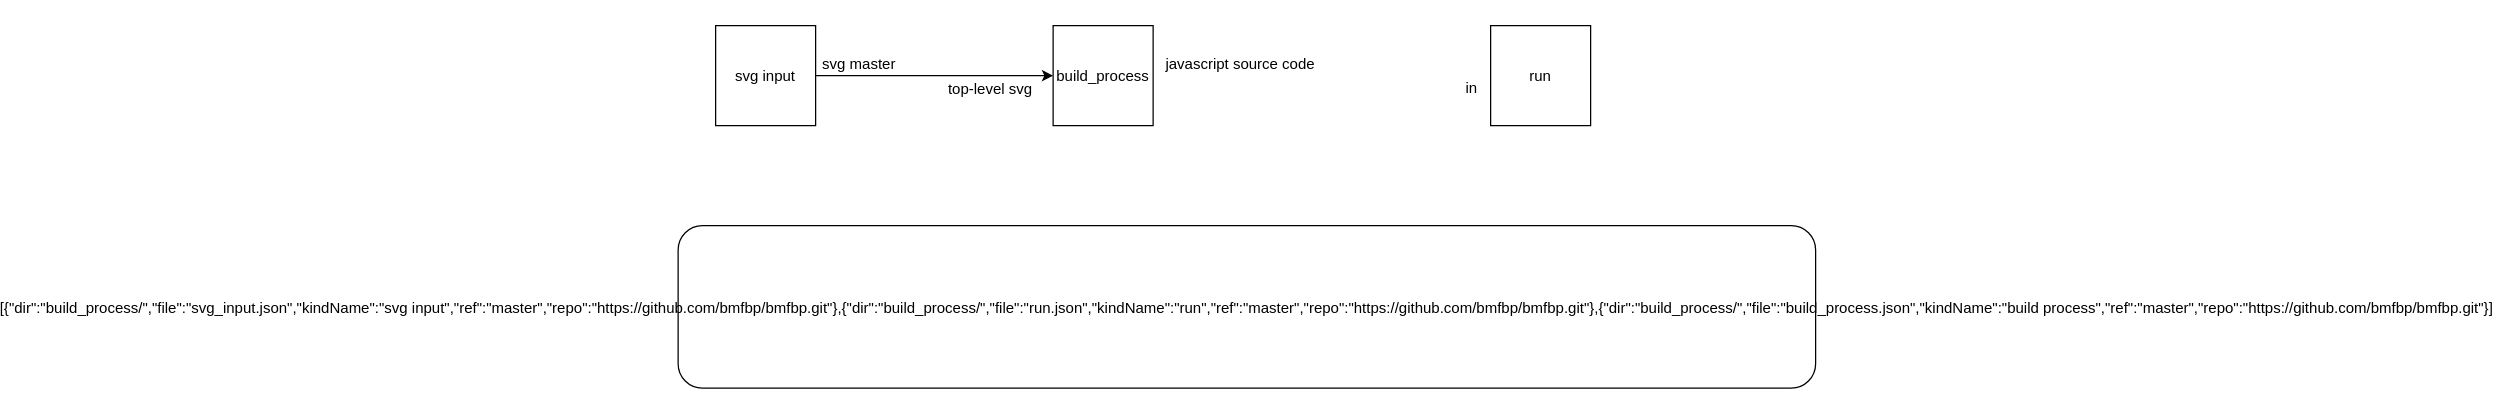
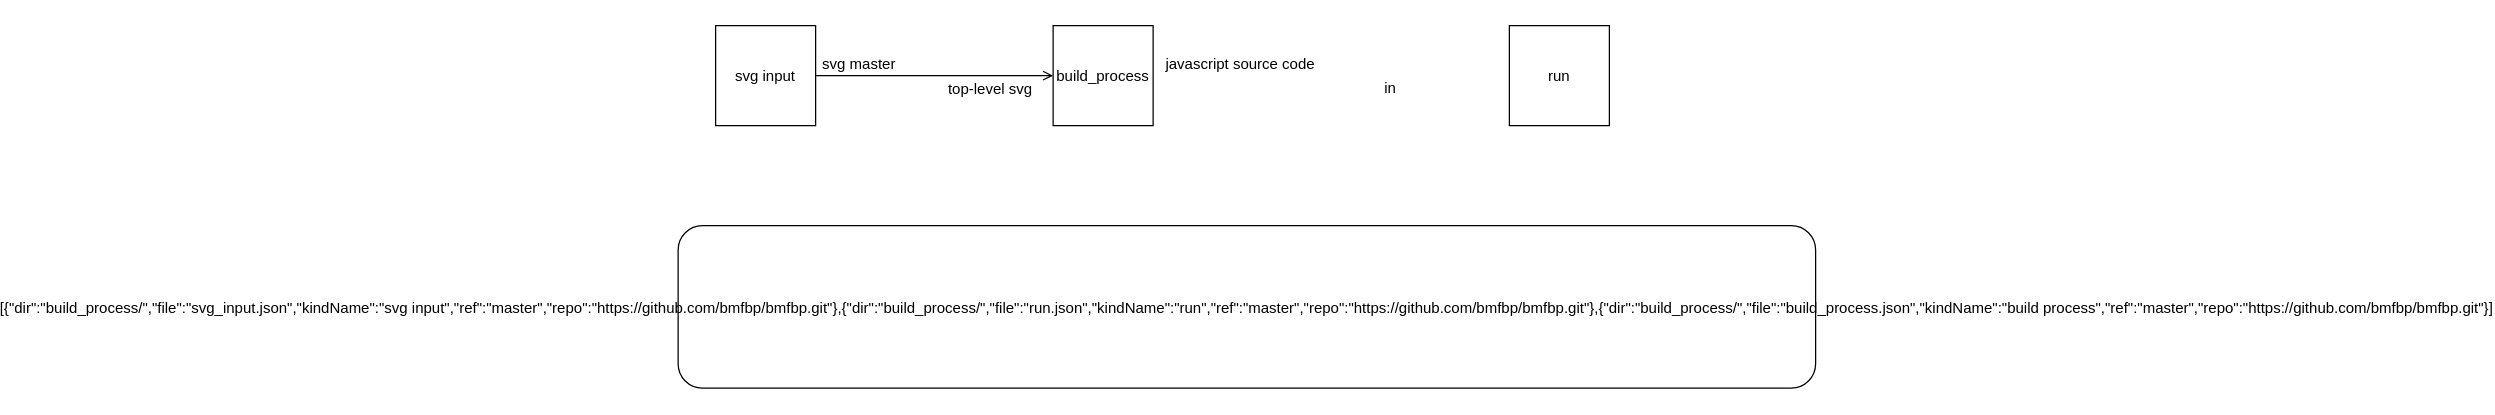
(1043, 76) -> (1045, 76)
(1541, 76) -> (1559, 76)
(1472, 88) -> (1391, 88)
